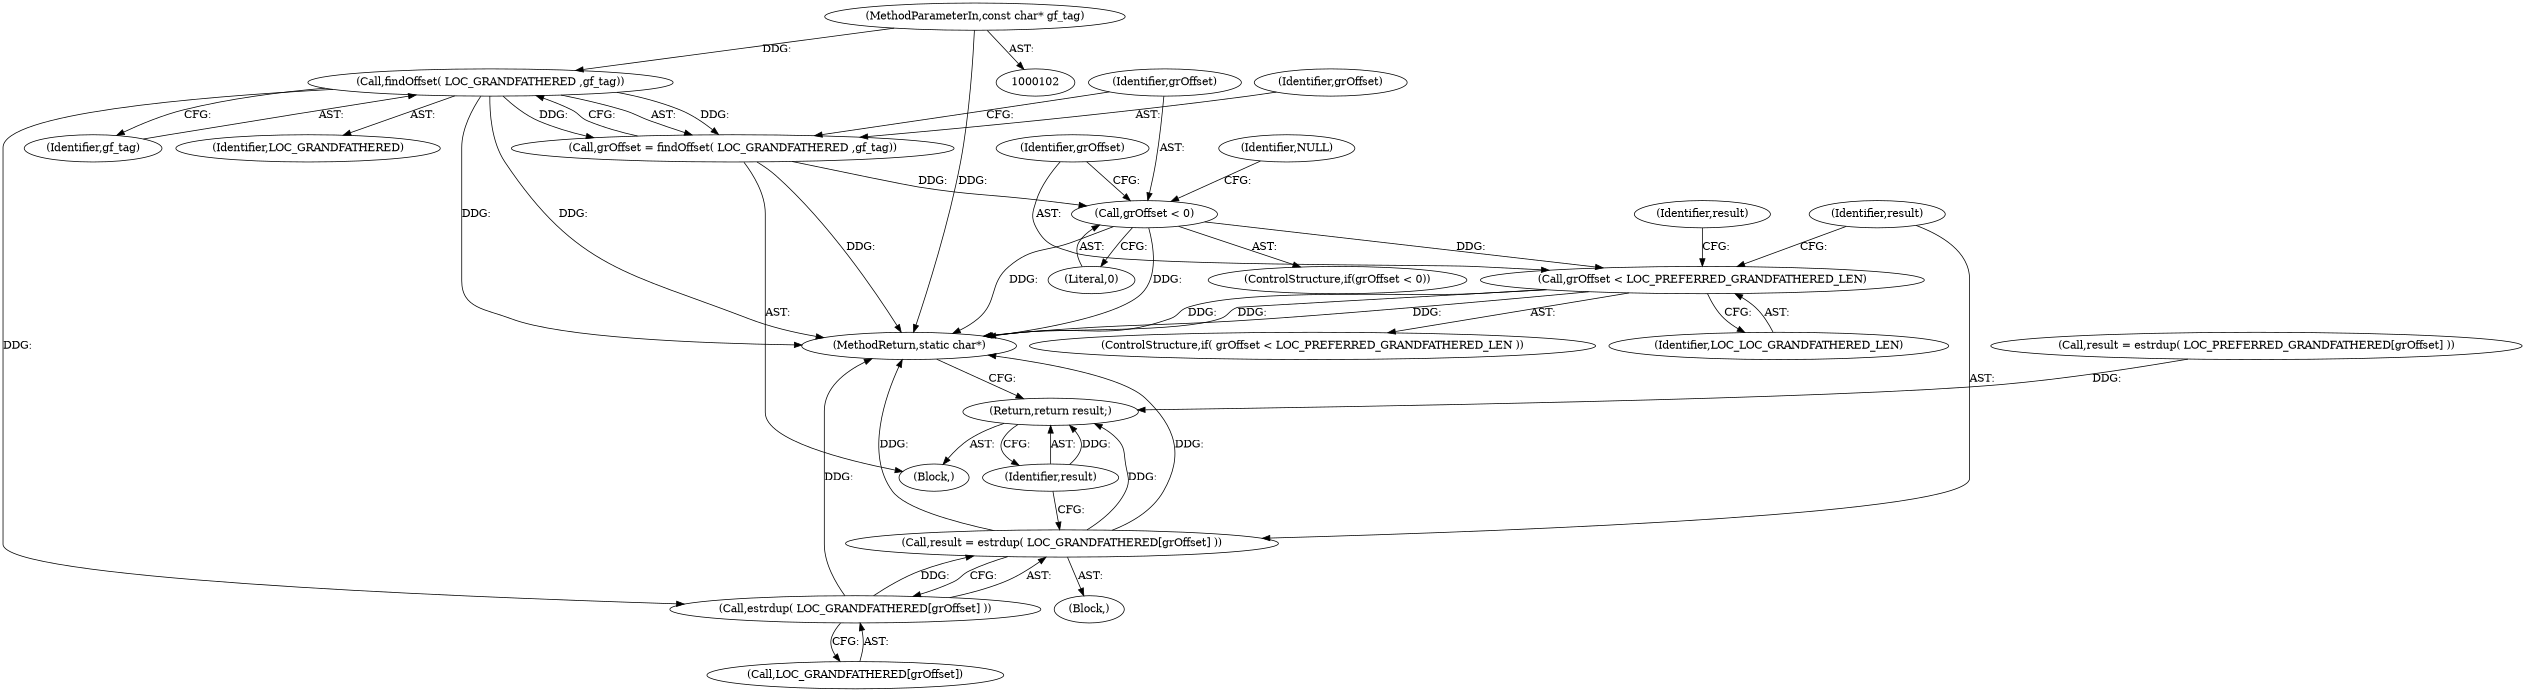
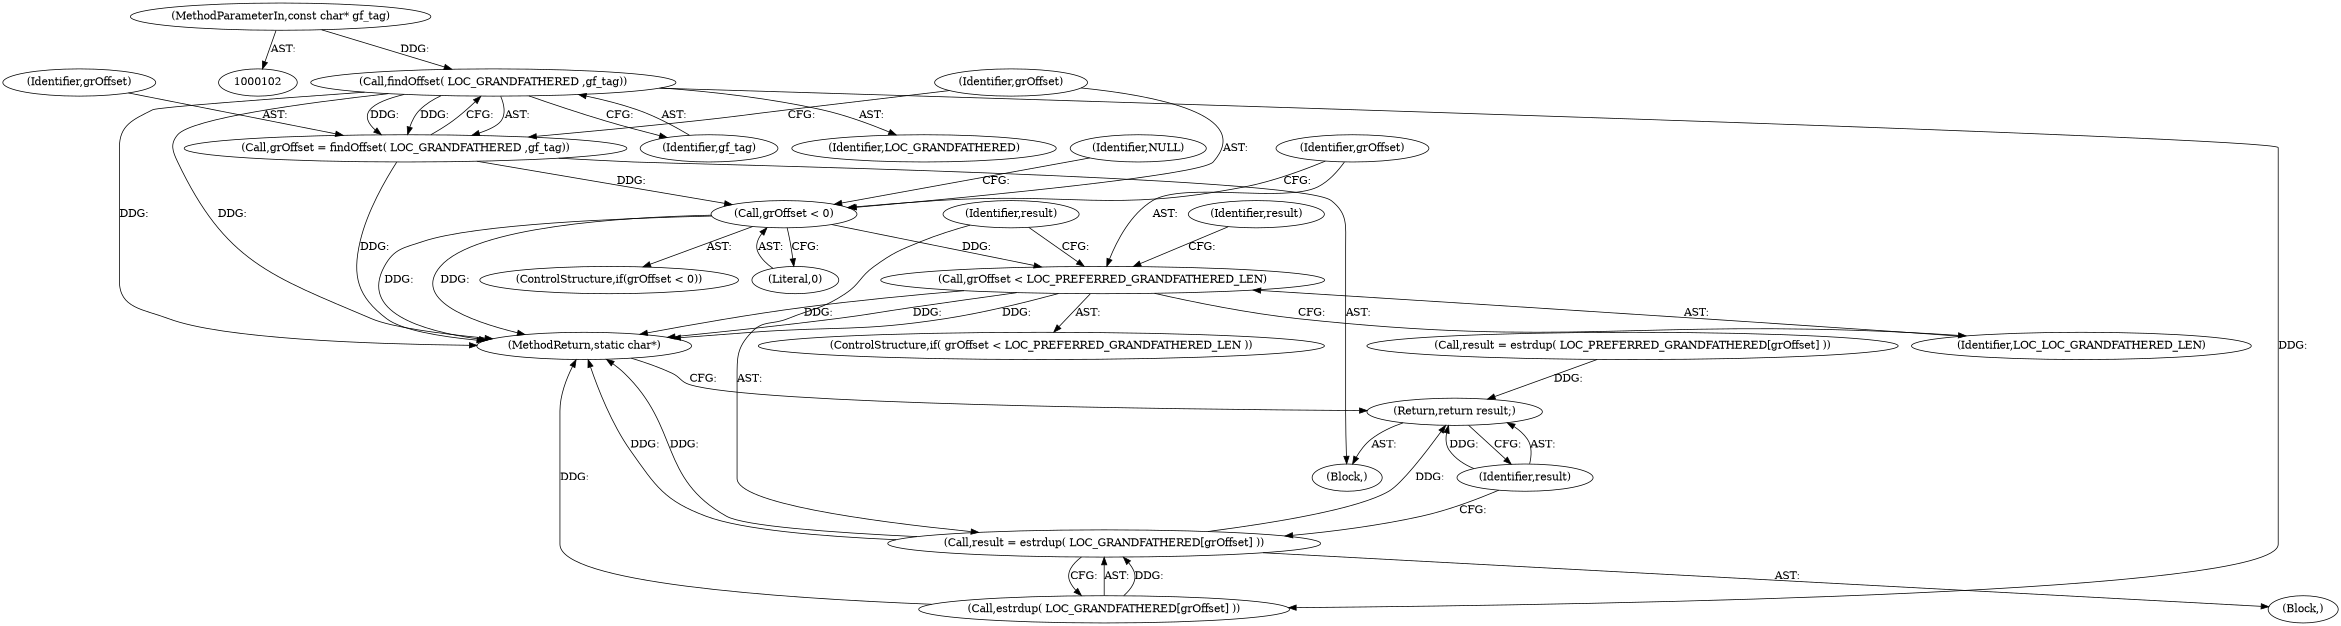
(957, 180) -> none
(855, 675) -> none
